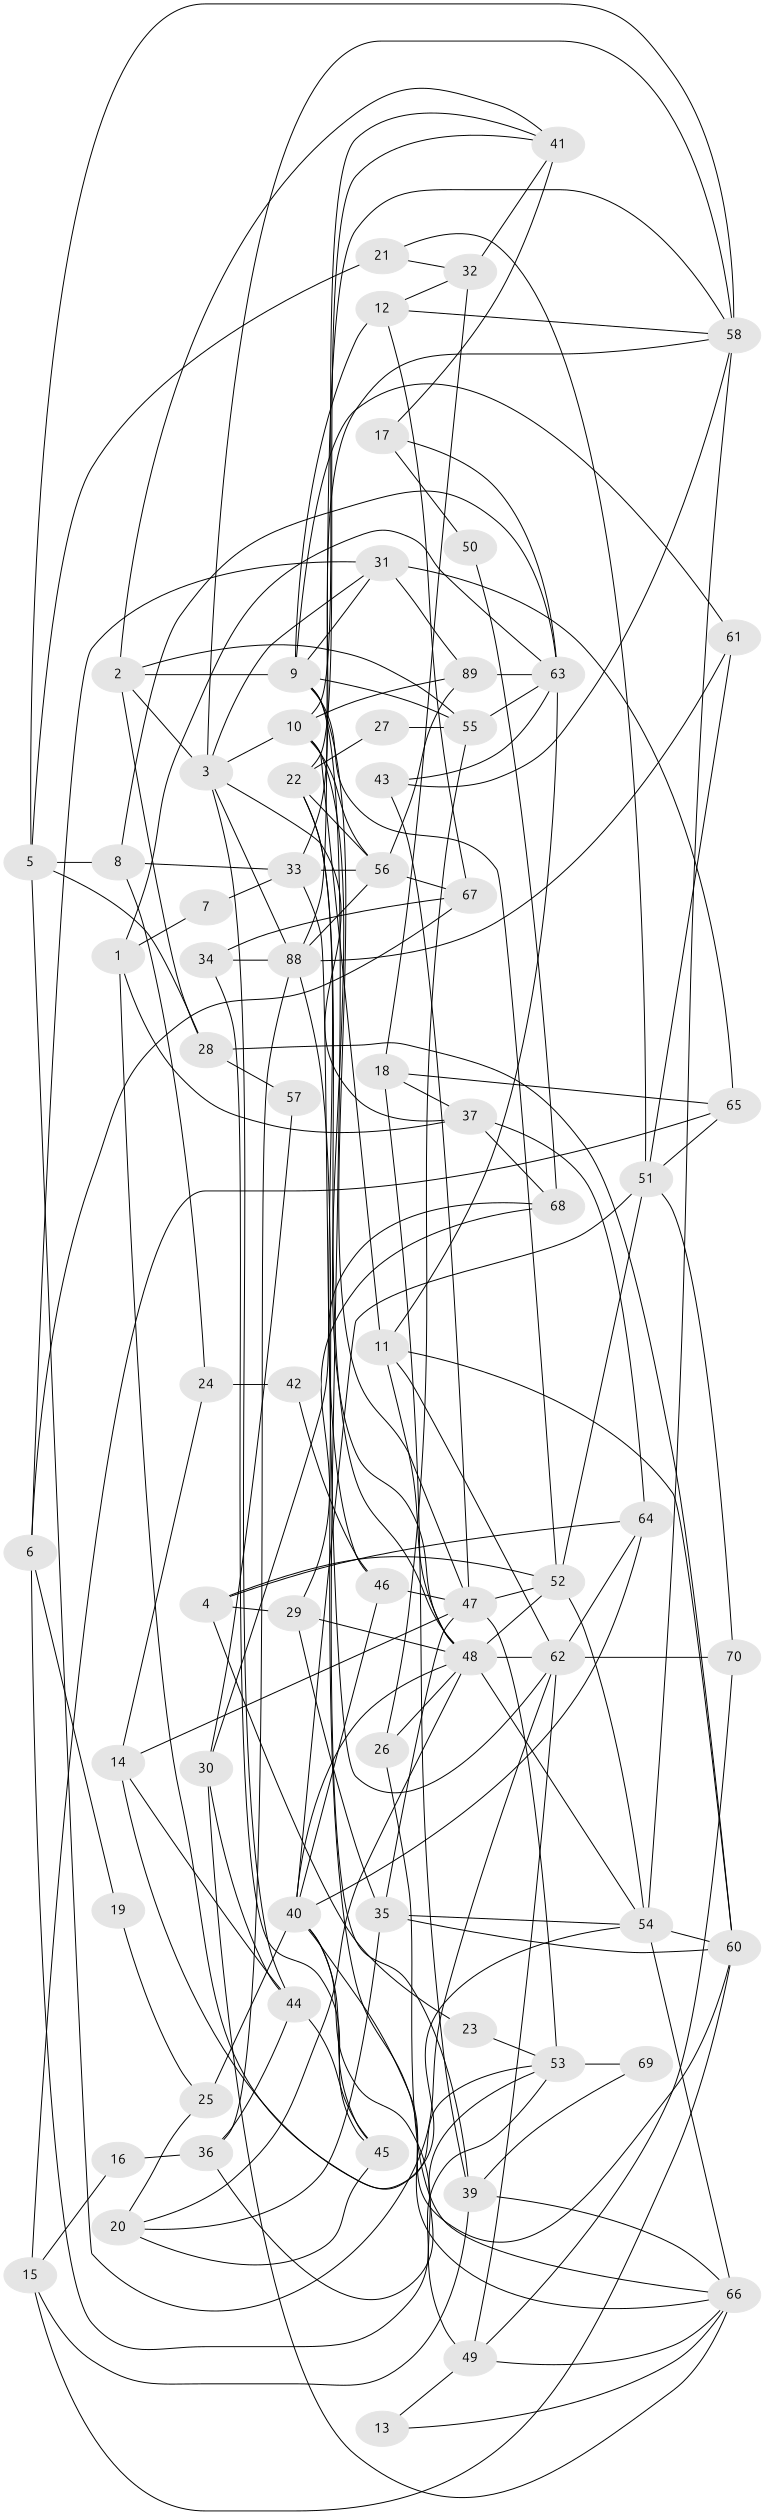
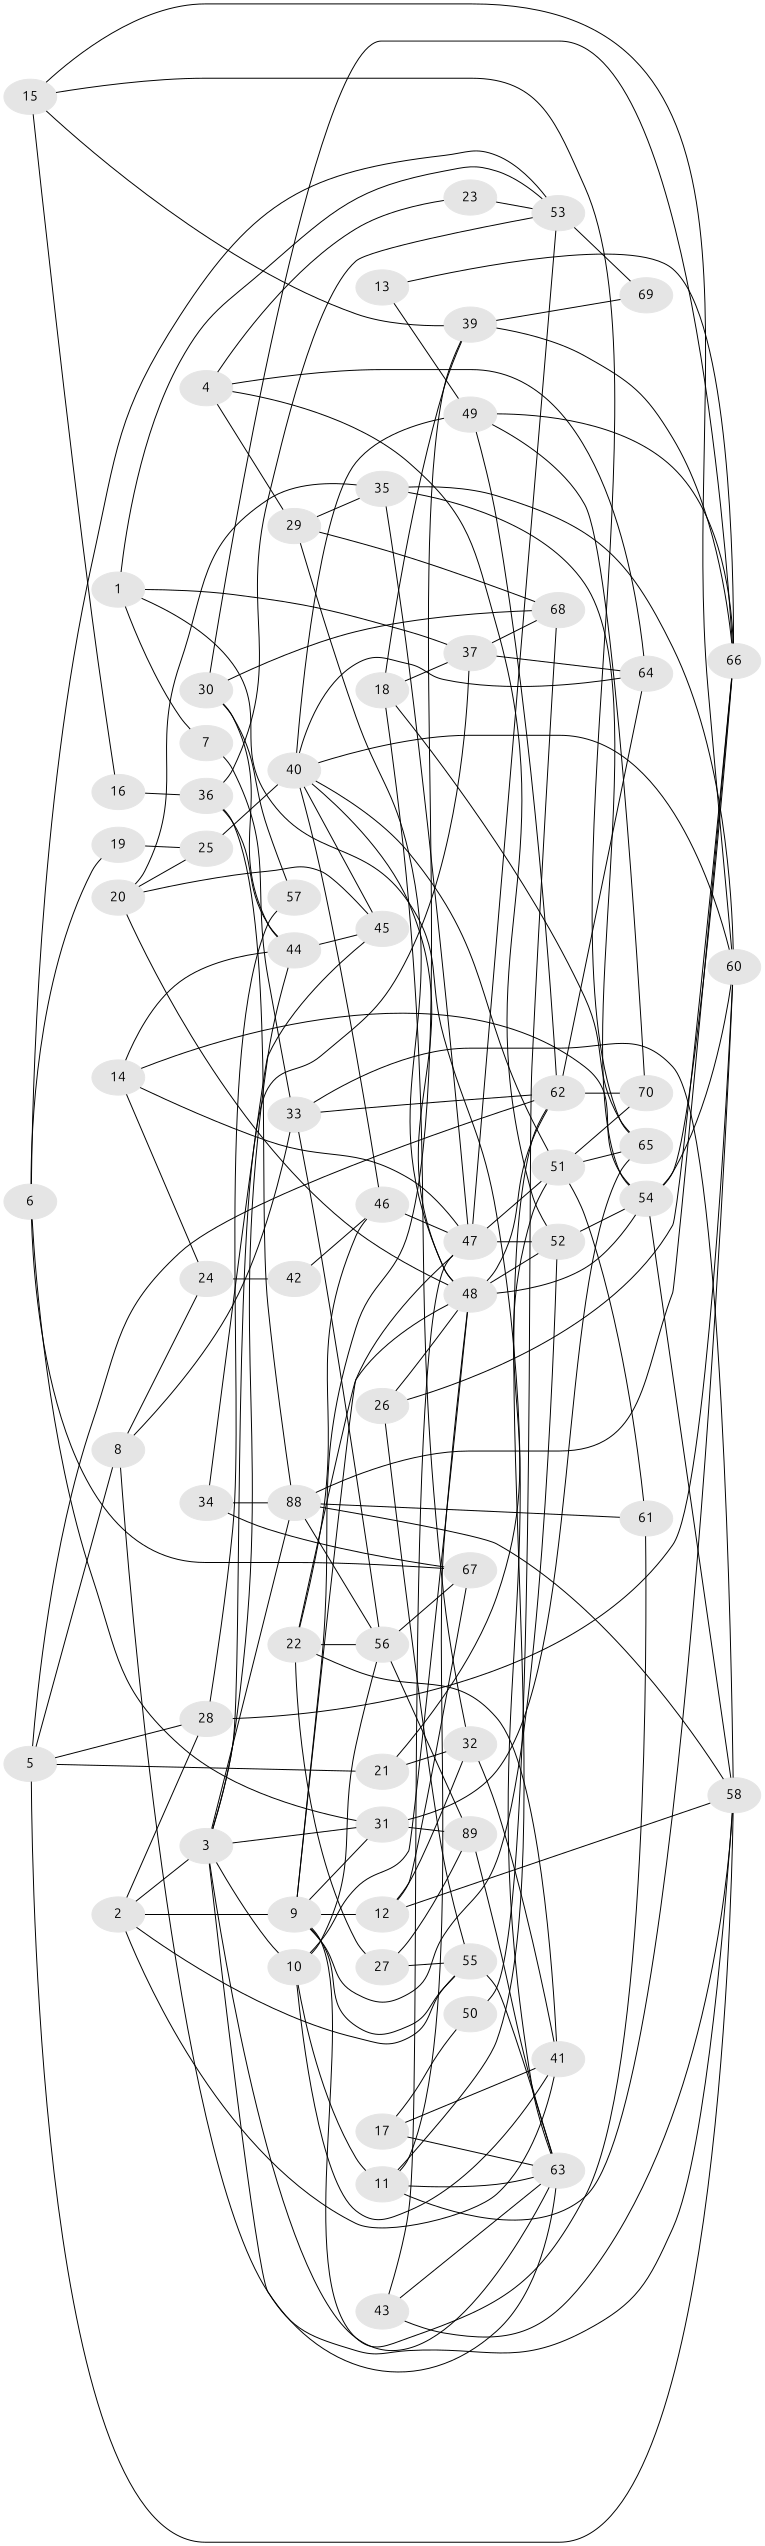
(369, 697) -> (433, 1904)
(602, 1381) -> (510, 1208)
none -> (298, 2241)
